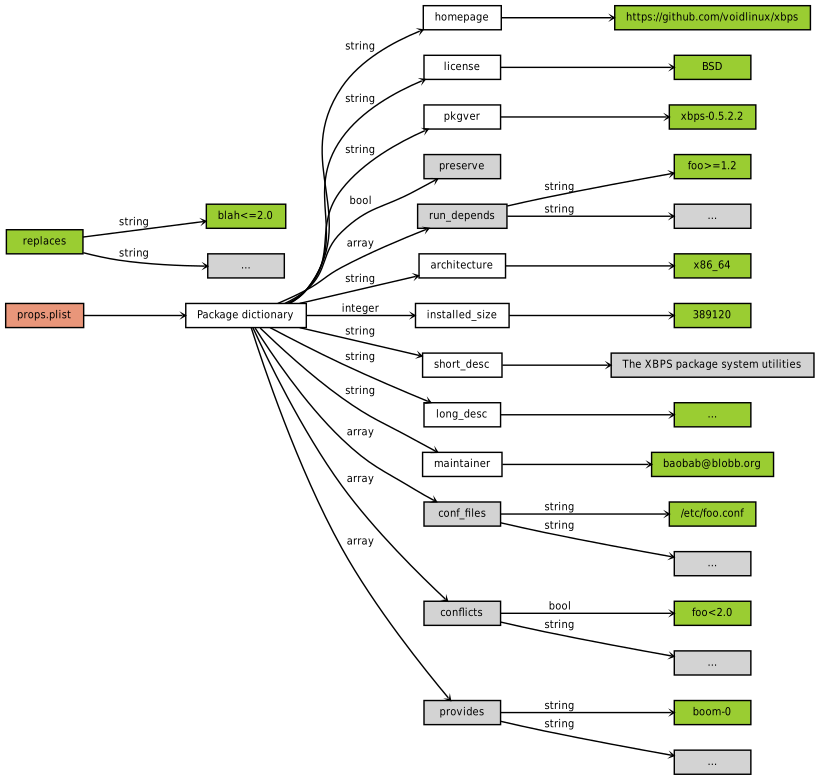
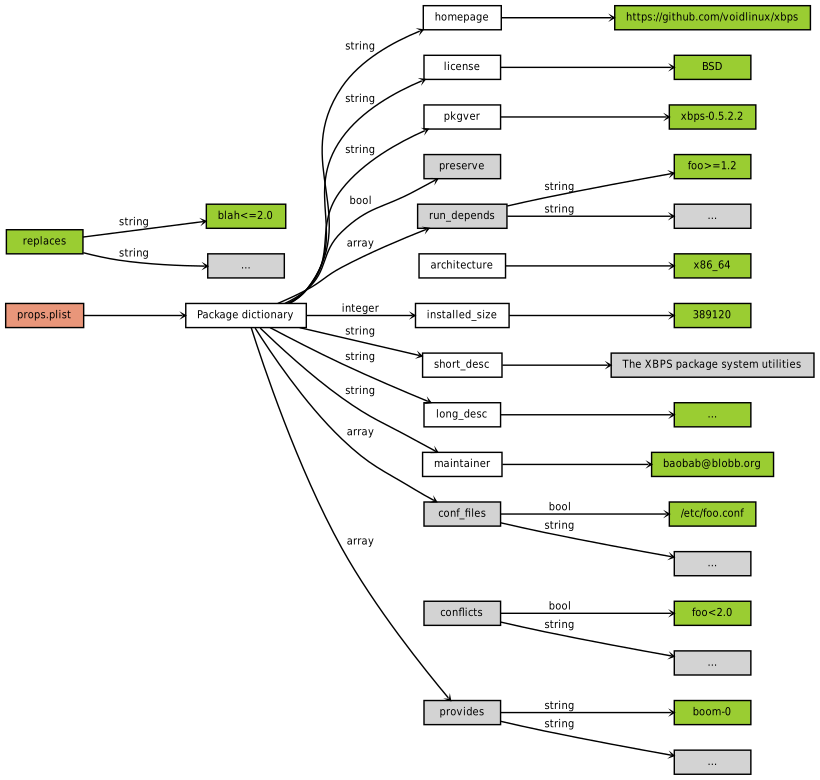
(358, 290) -> none
(334, 474) -> none
(560, 508) -> (560, 508)
